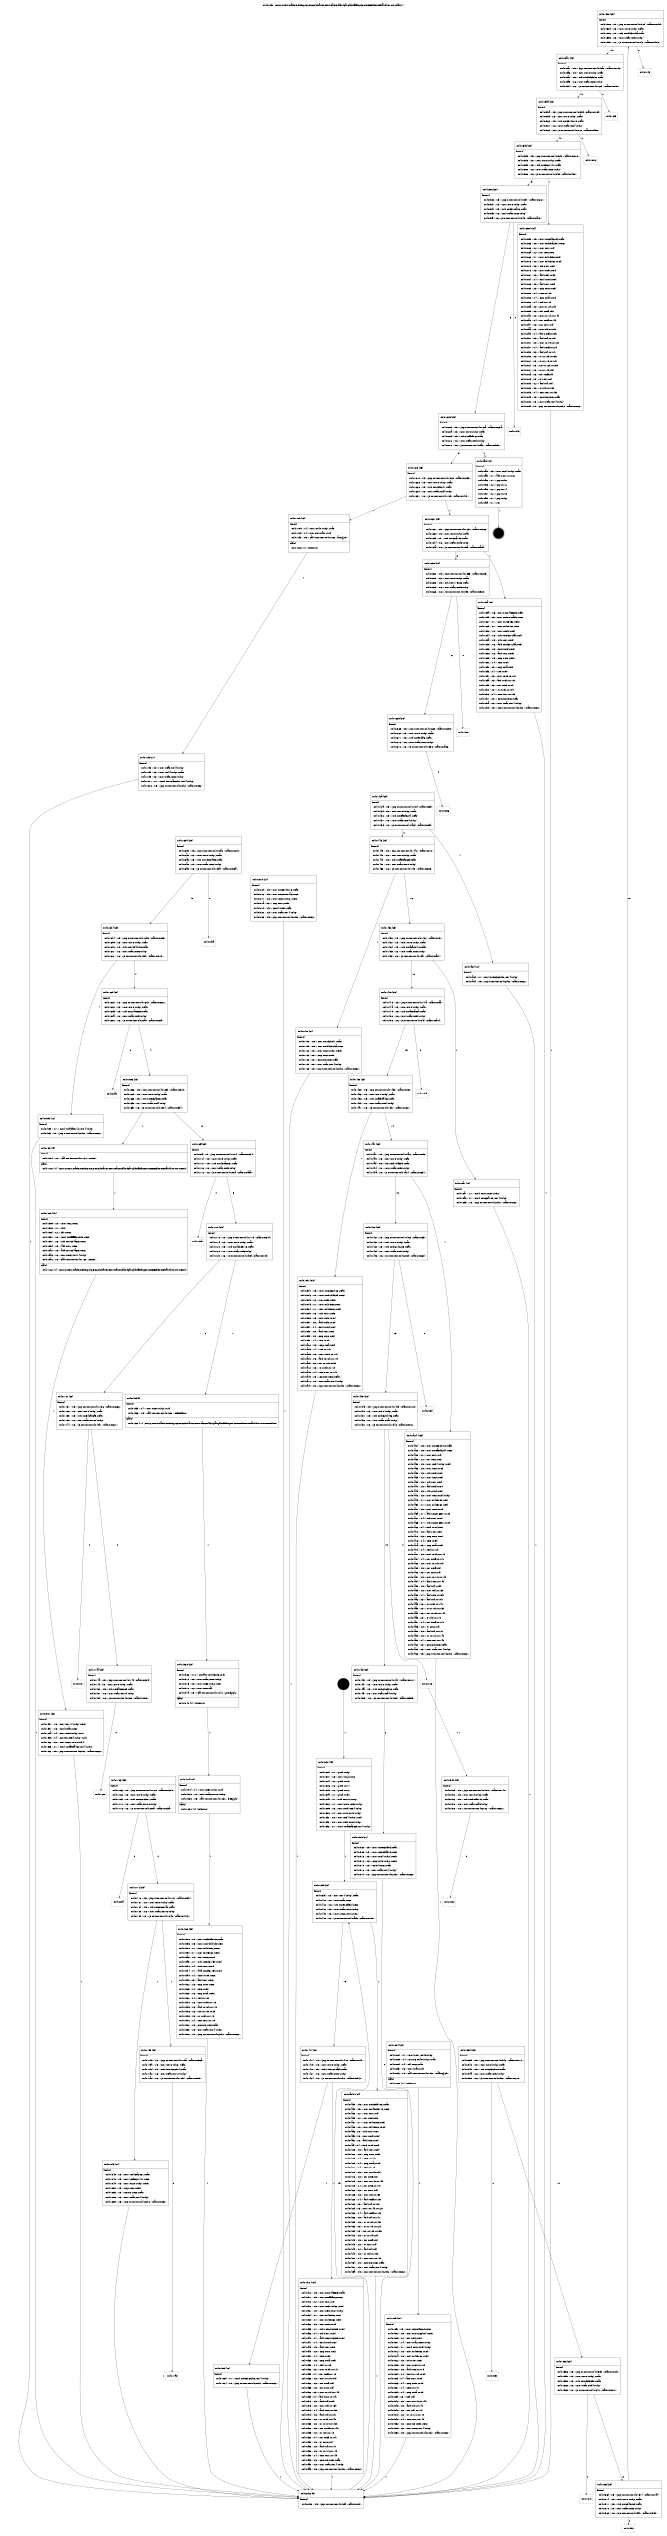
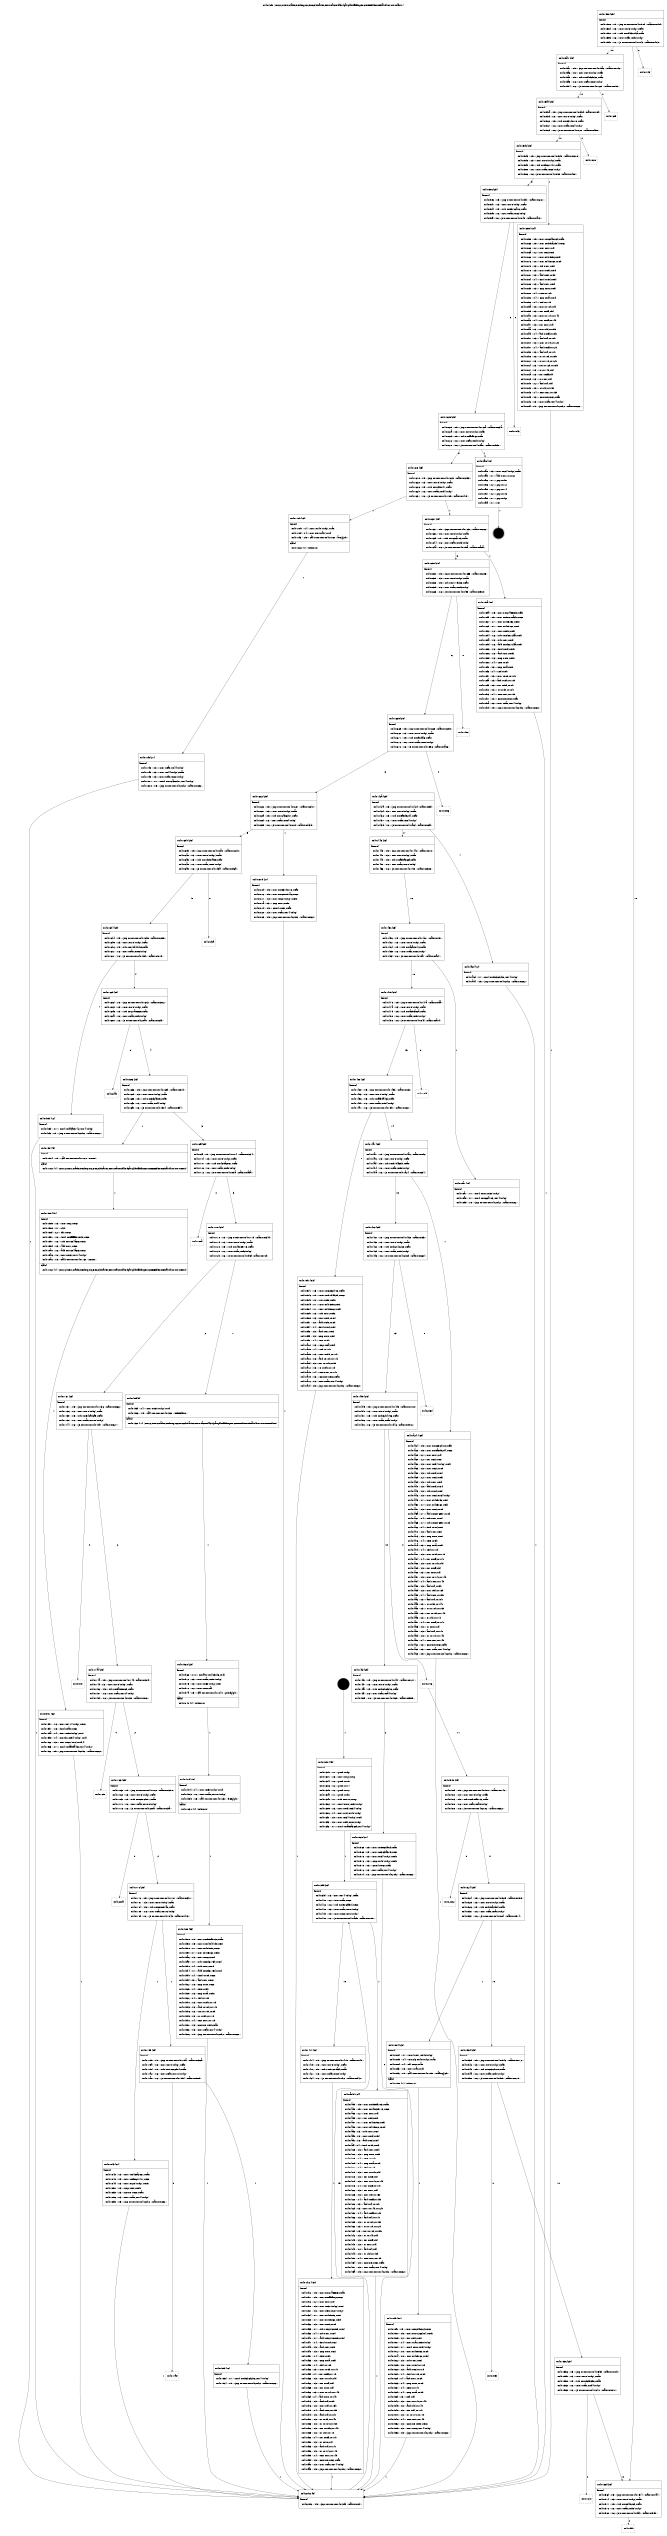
none -> (284, 811)
(329, 1050) -> none
(627, 1264) -> (634, 1263)
none -> (131, 1738)
none -> (492, 1902)
(529, 1911) -> none
(291, 2216) -> (251, 2218)
